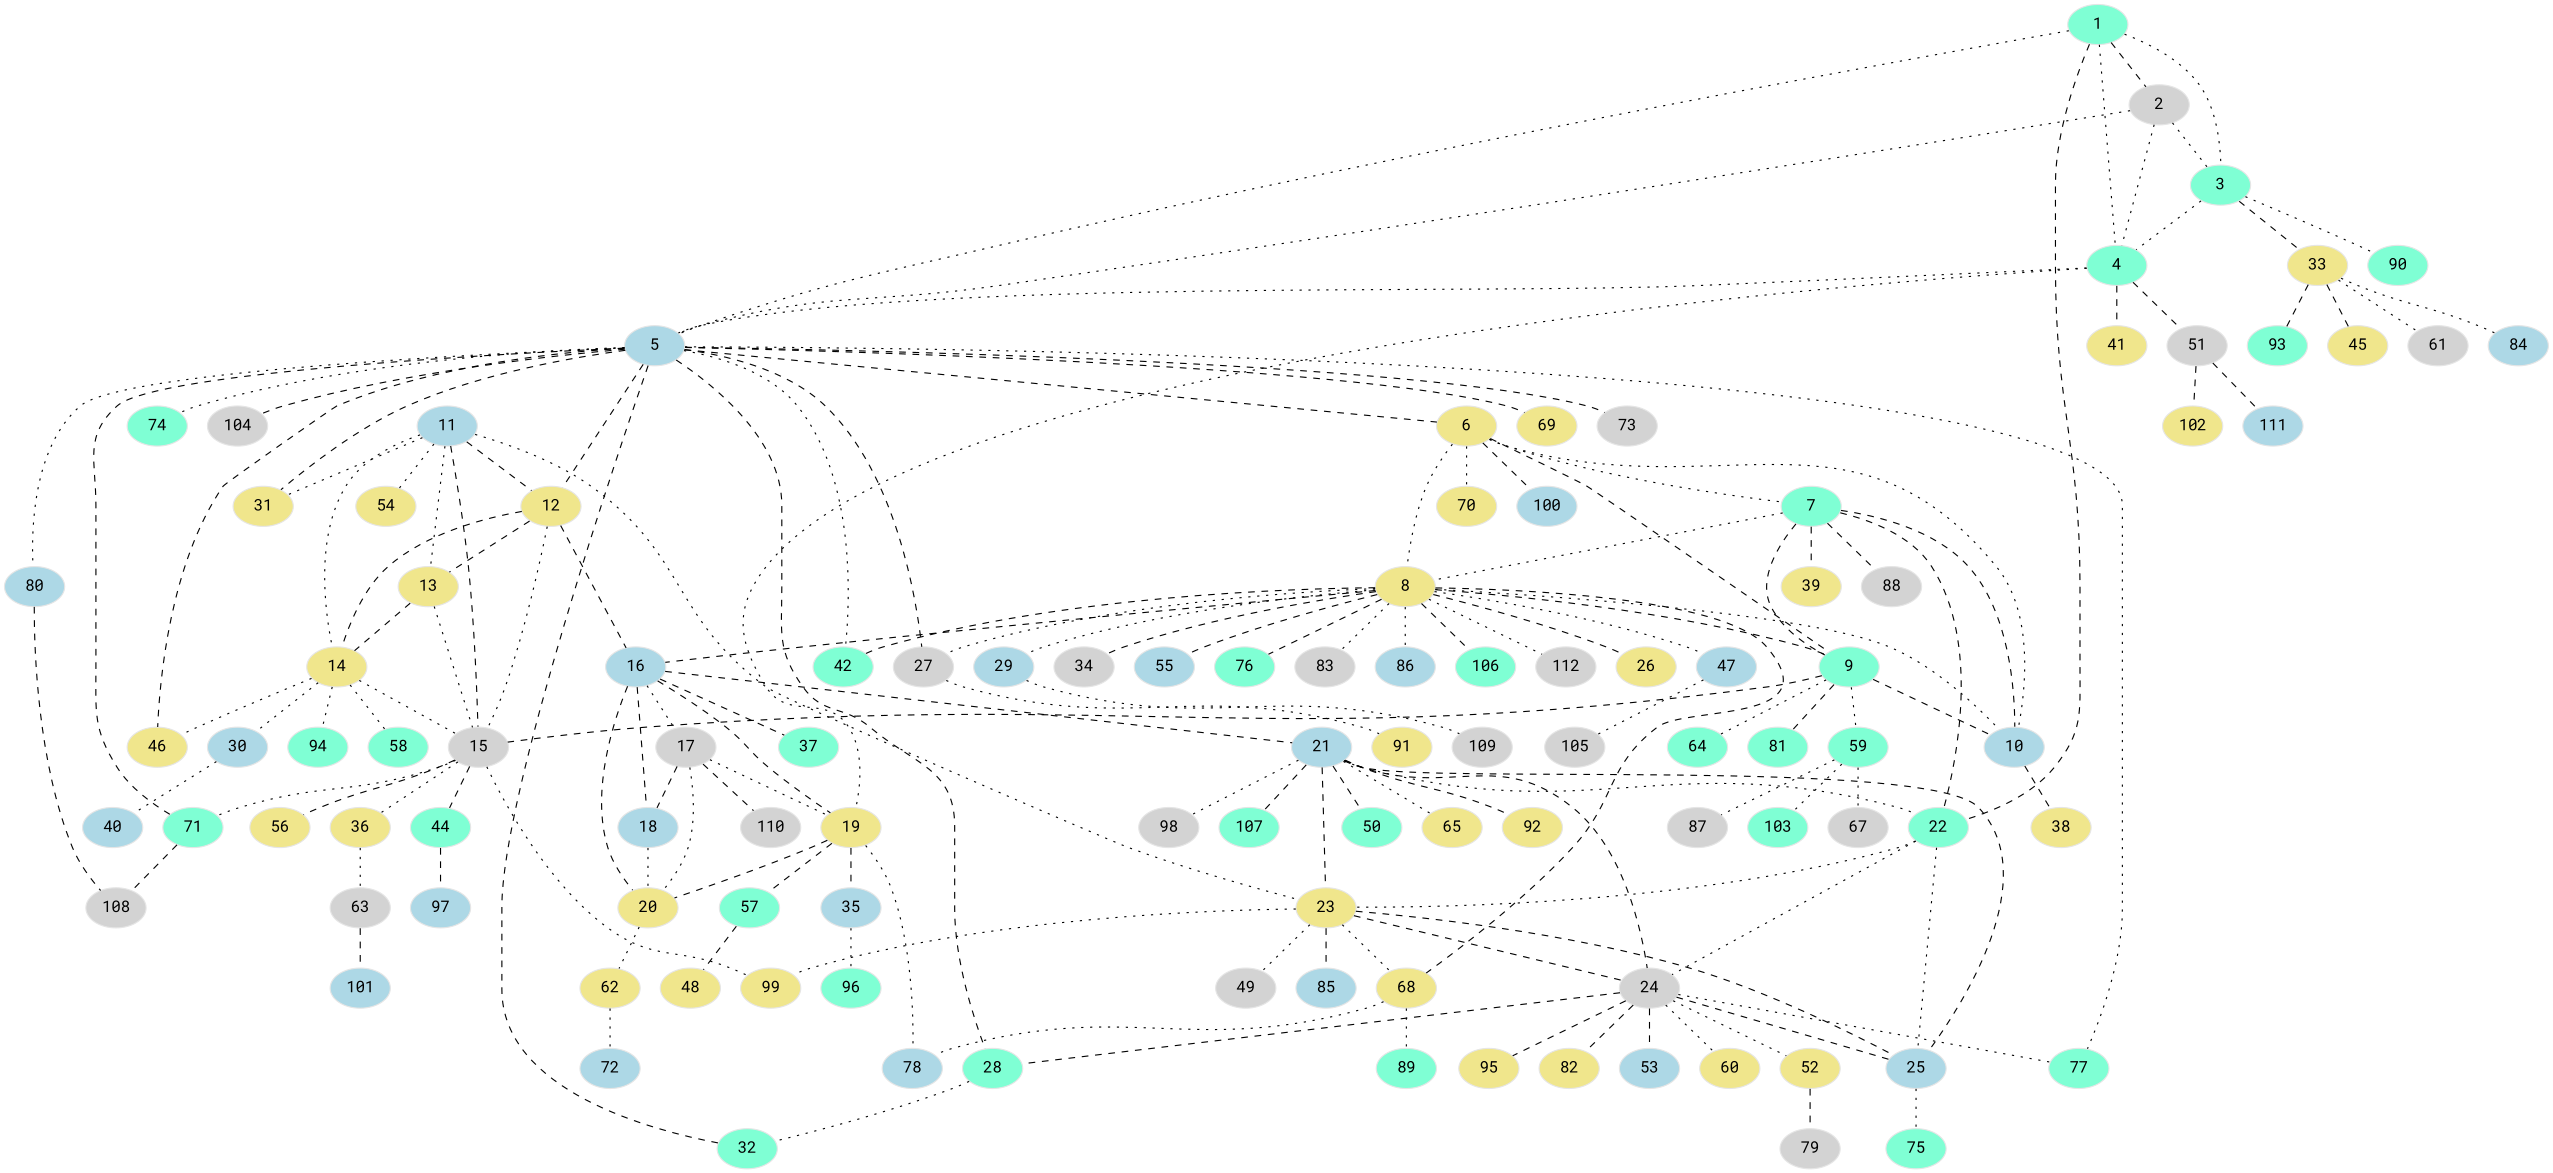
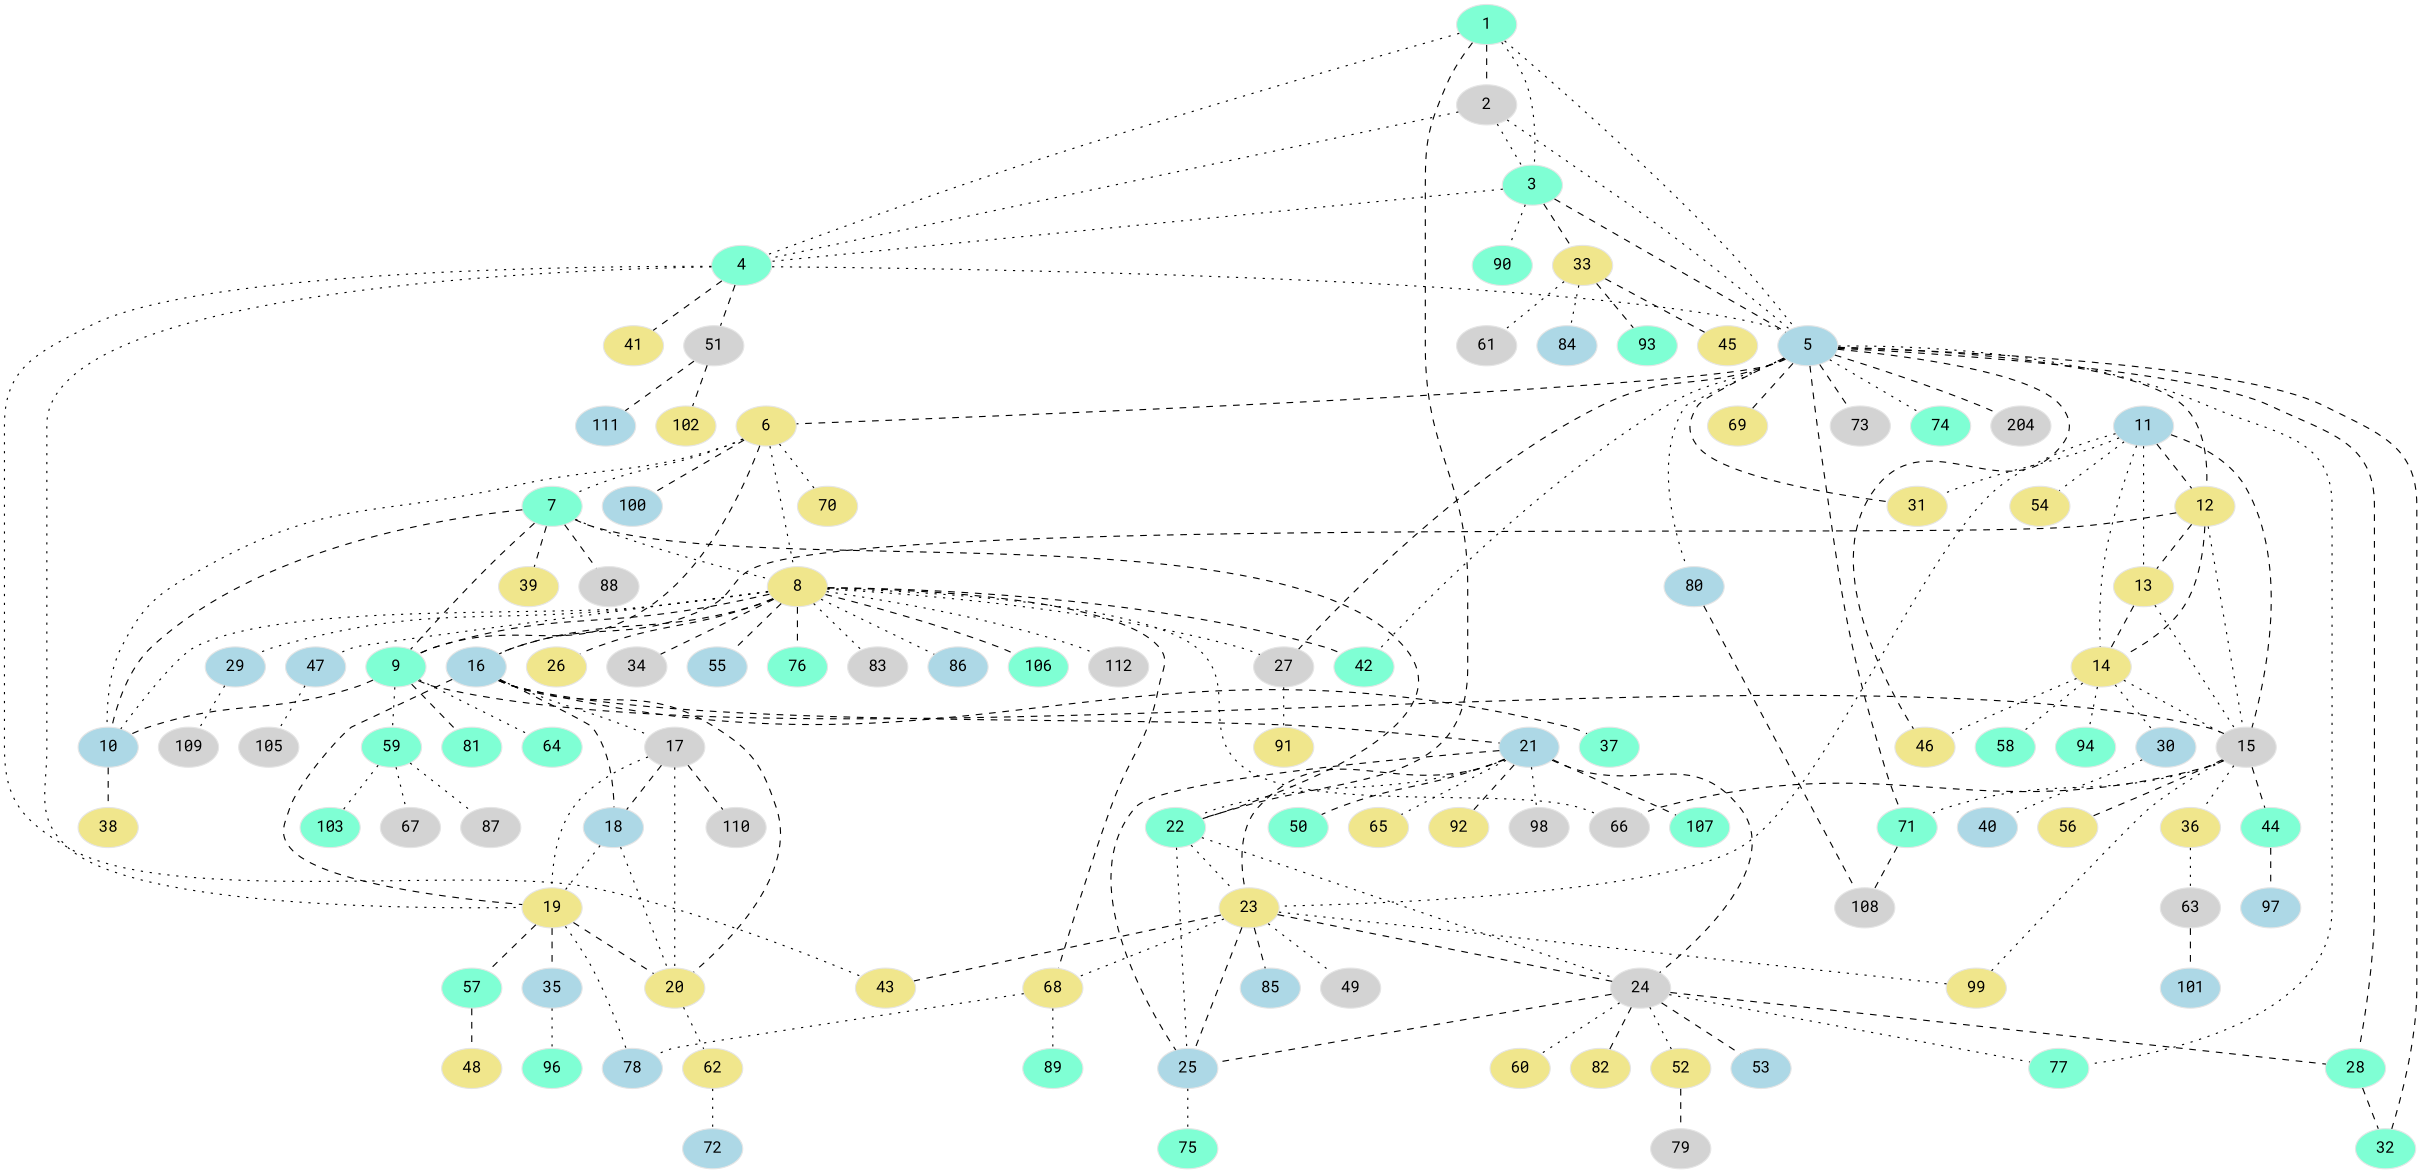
none -> (1670, 265)
(238, 426) -> (2021, 426)
none -> (1619, 828)
none -> (583, 868)
none -> (886, 988)
(1489, 1068) -> none
(873, 1115) -> (2370, 1108)
